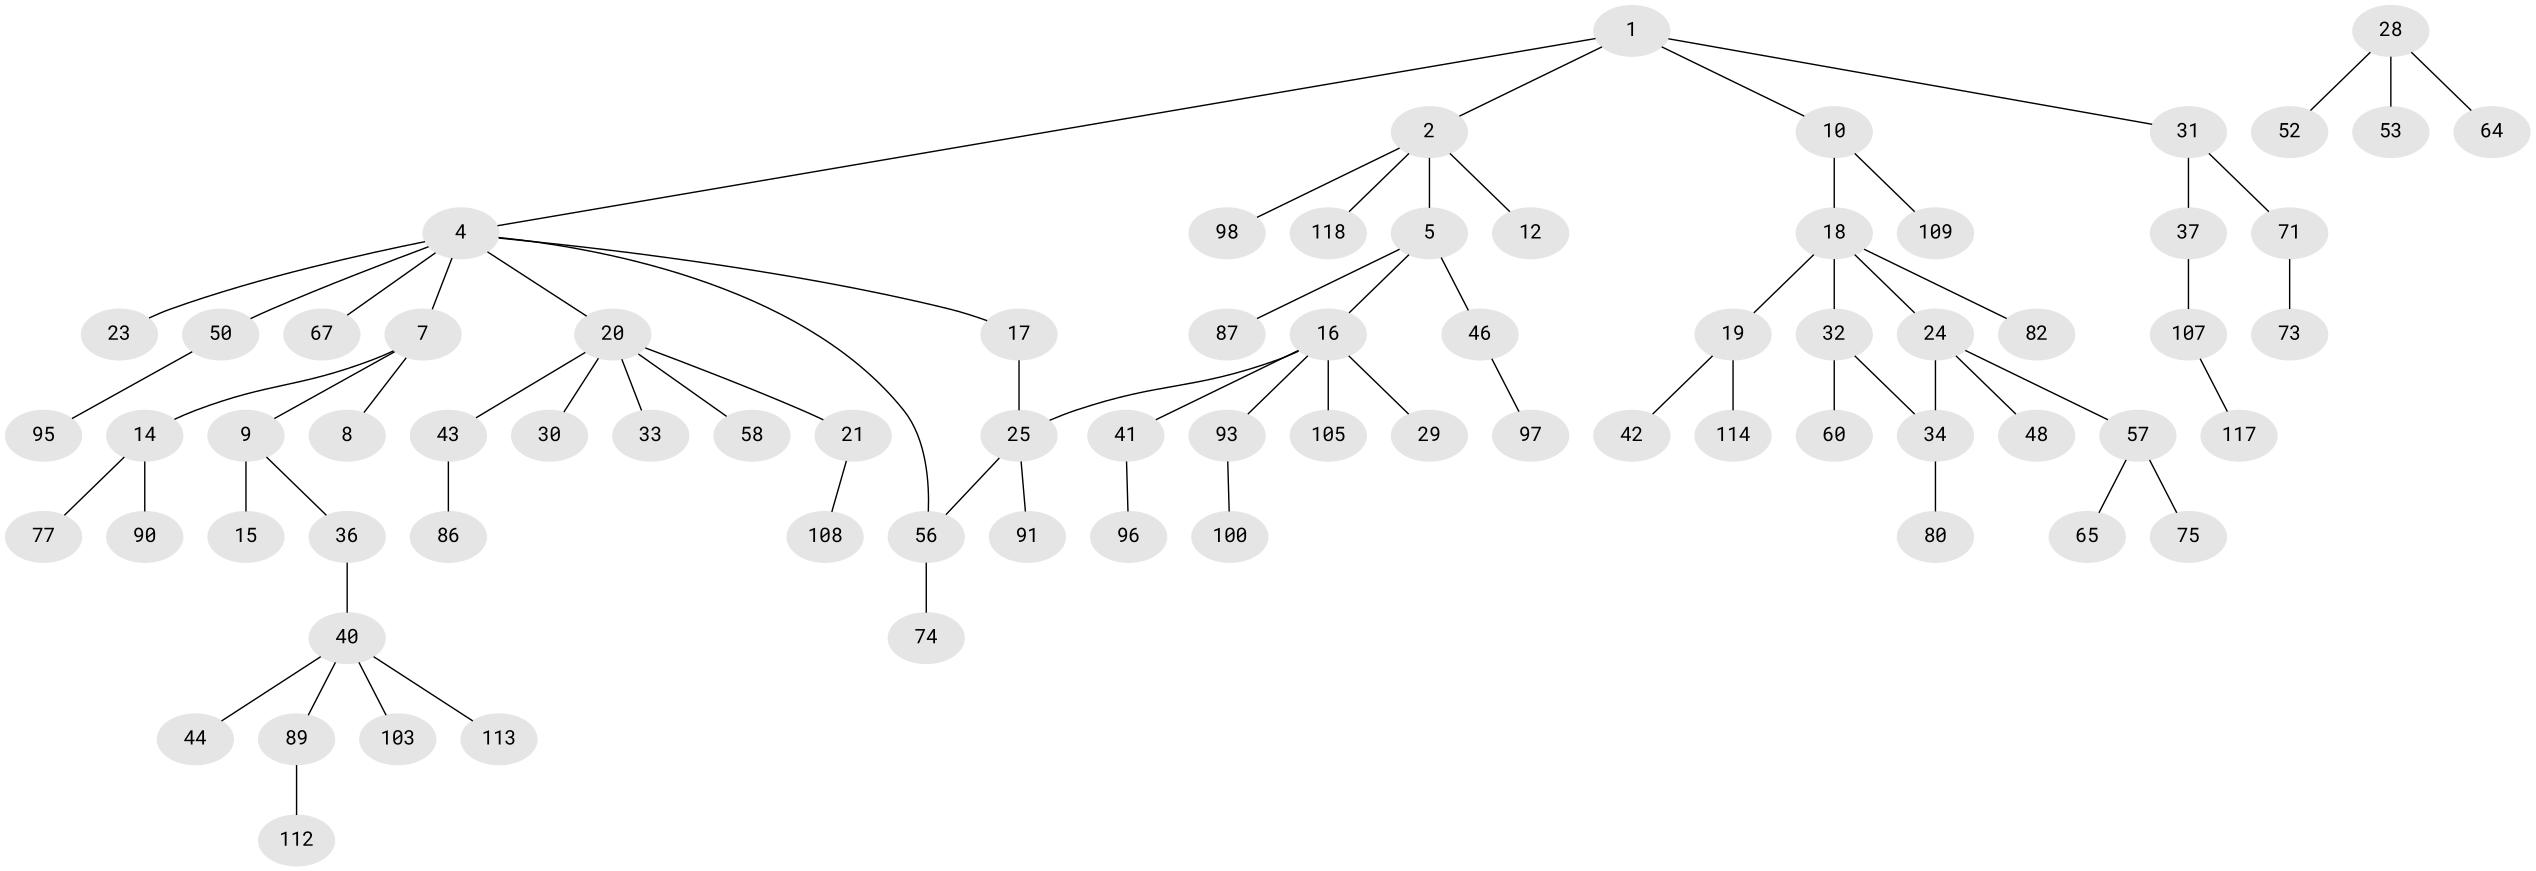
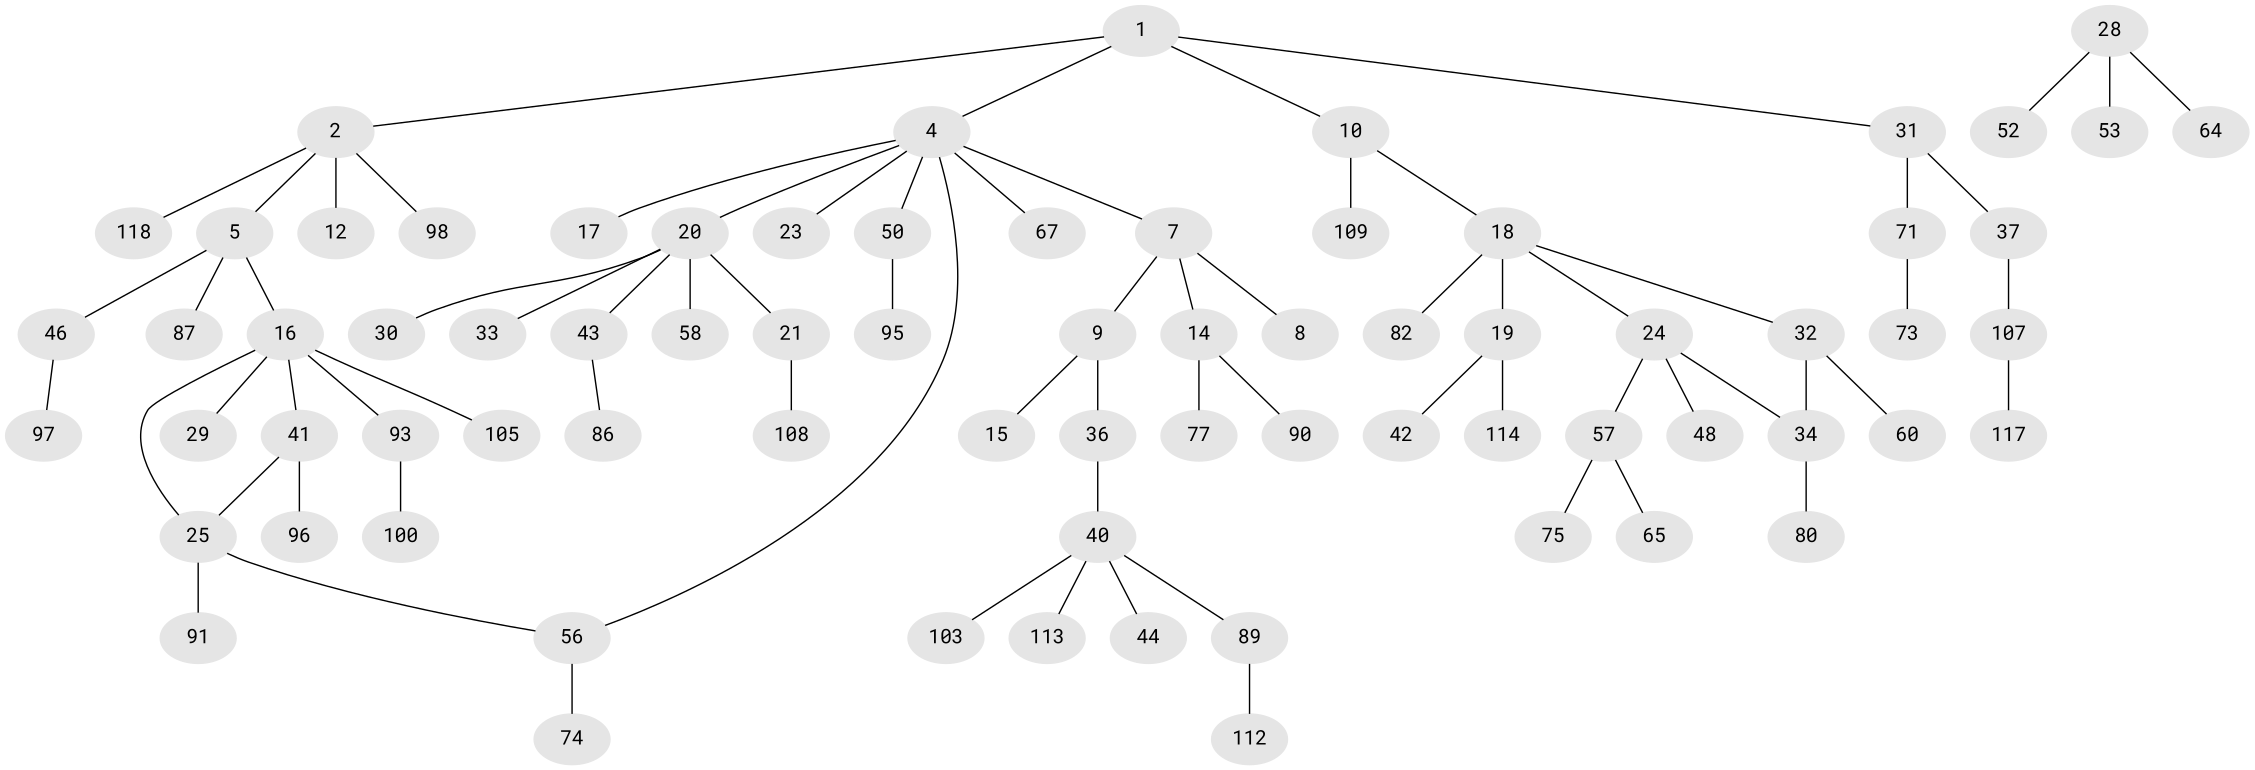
(1019, 385) -> (249, 486)
